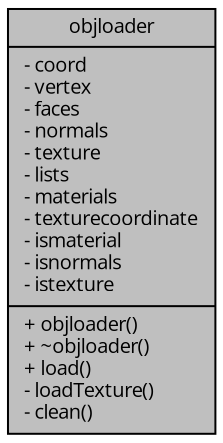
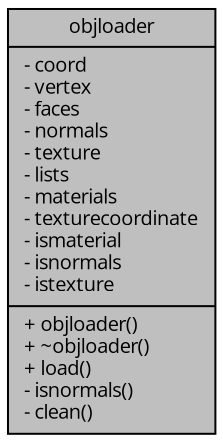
(90, 391) -> (79, 391)
